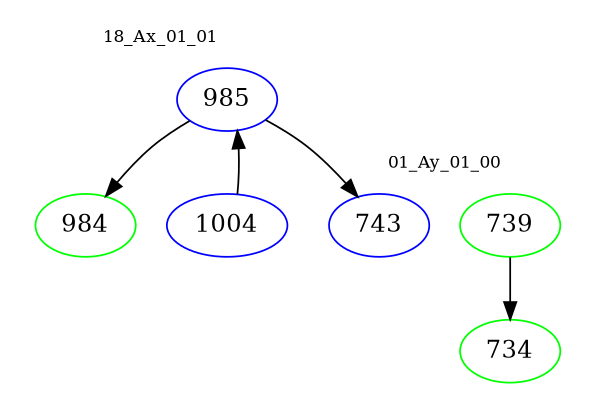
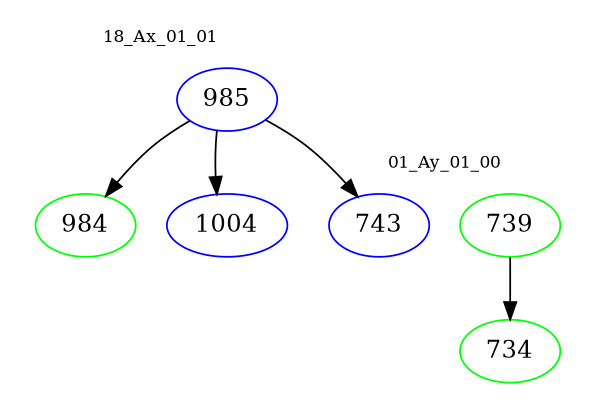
(239, 172) -> (215, 154)
